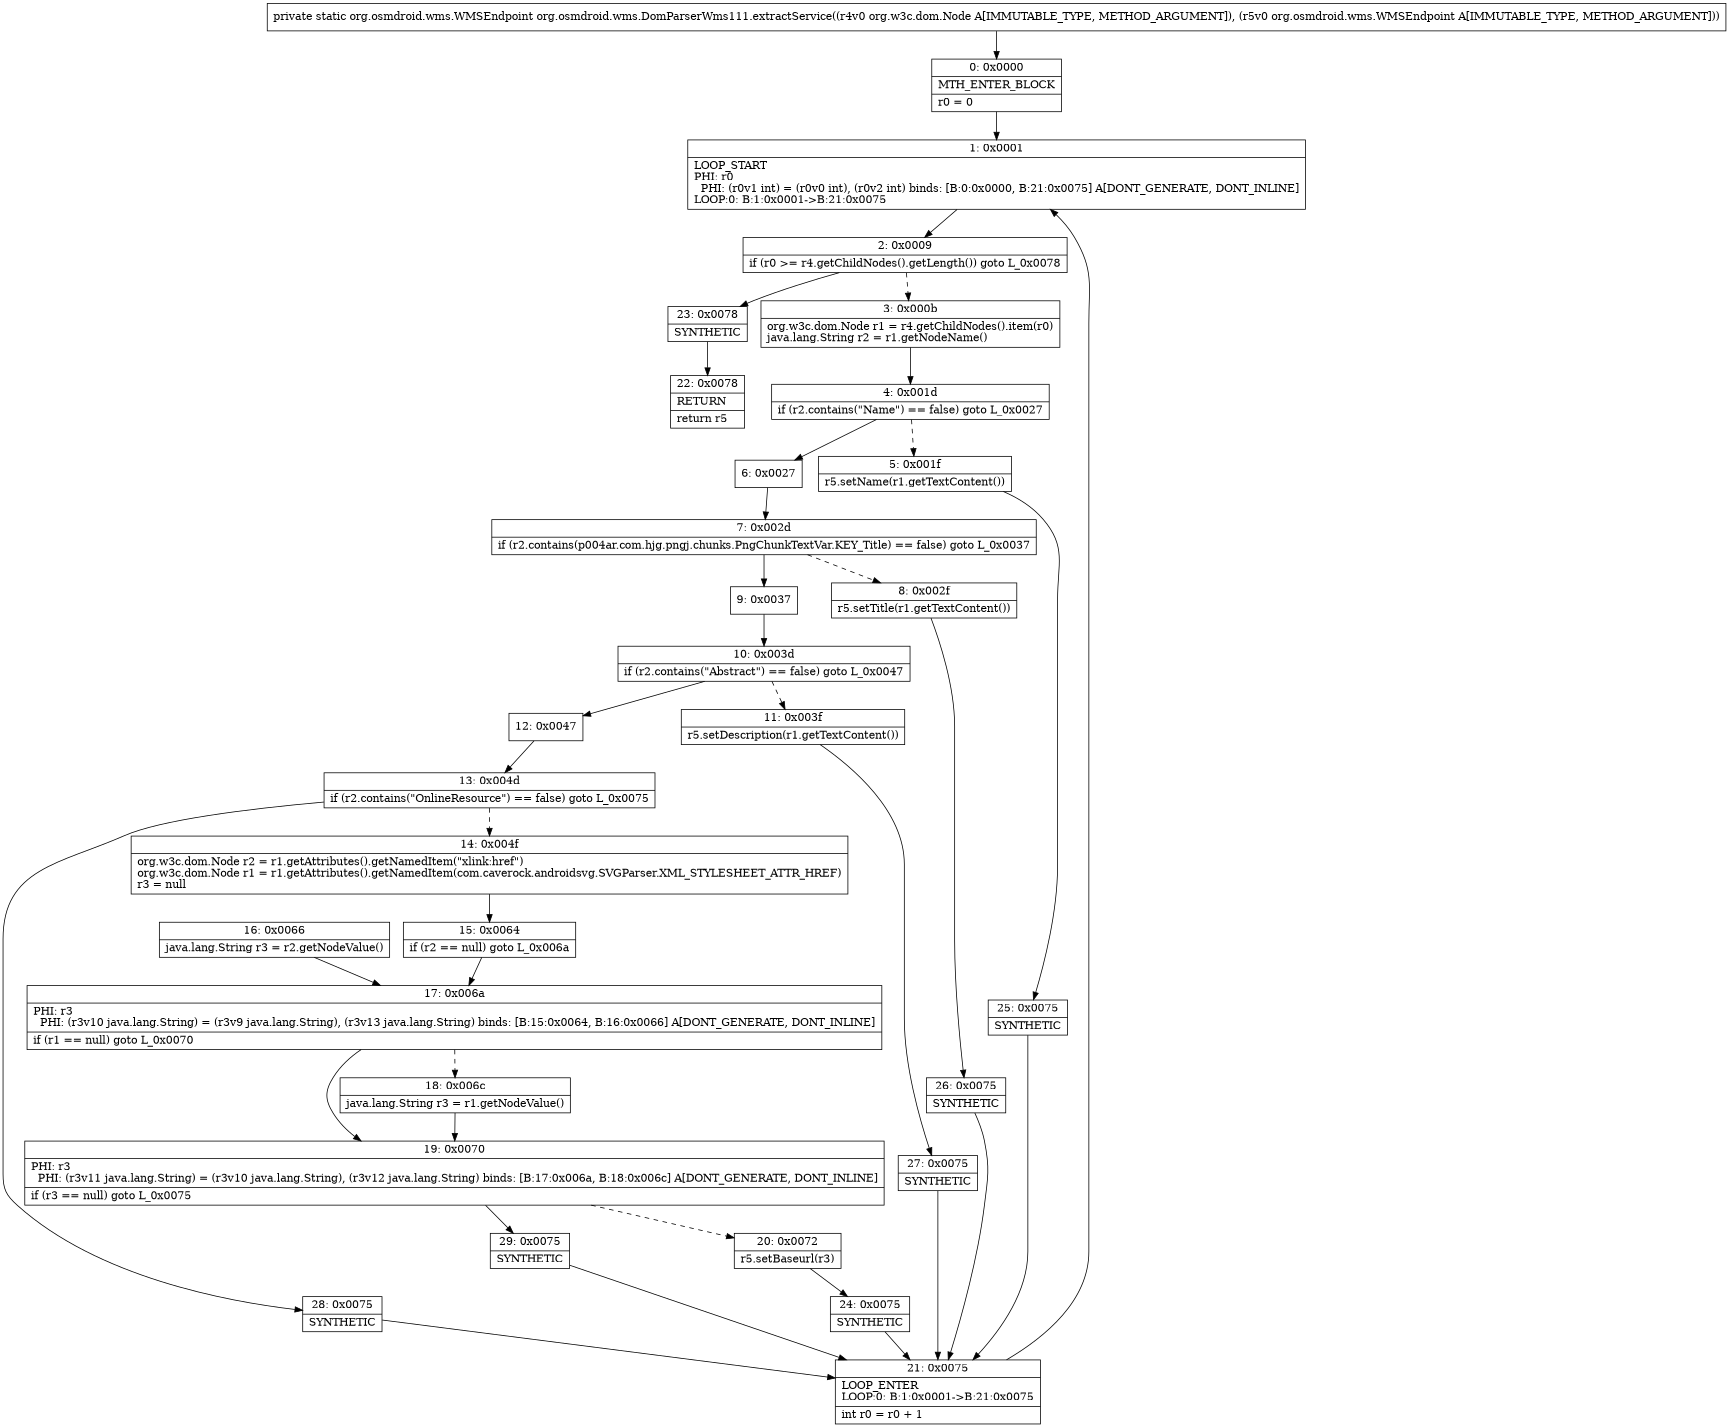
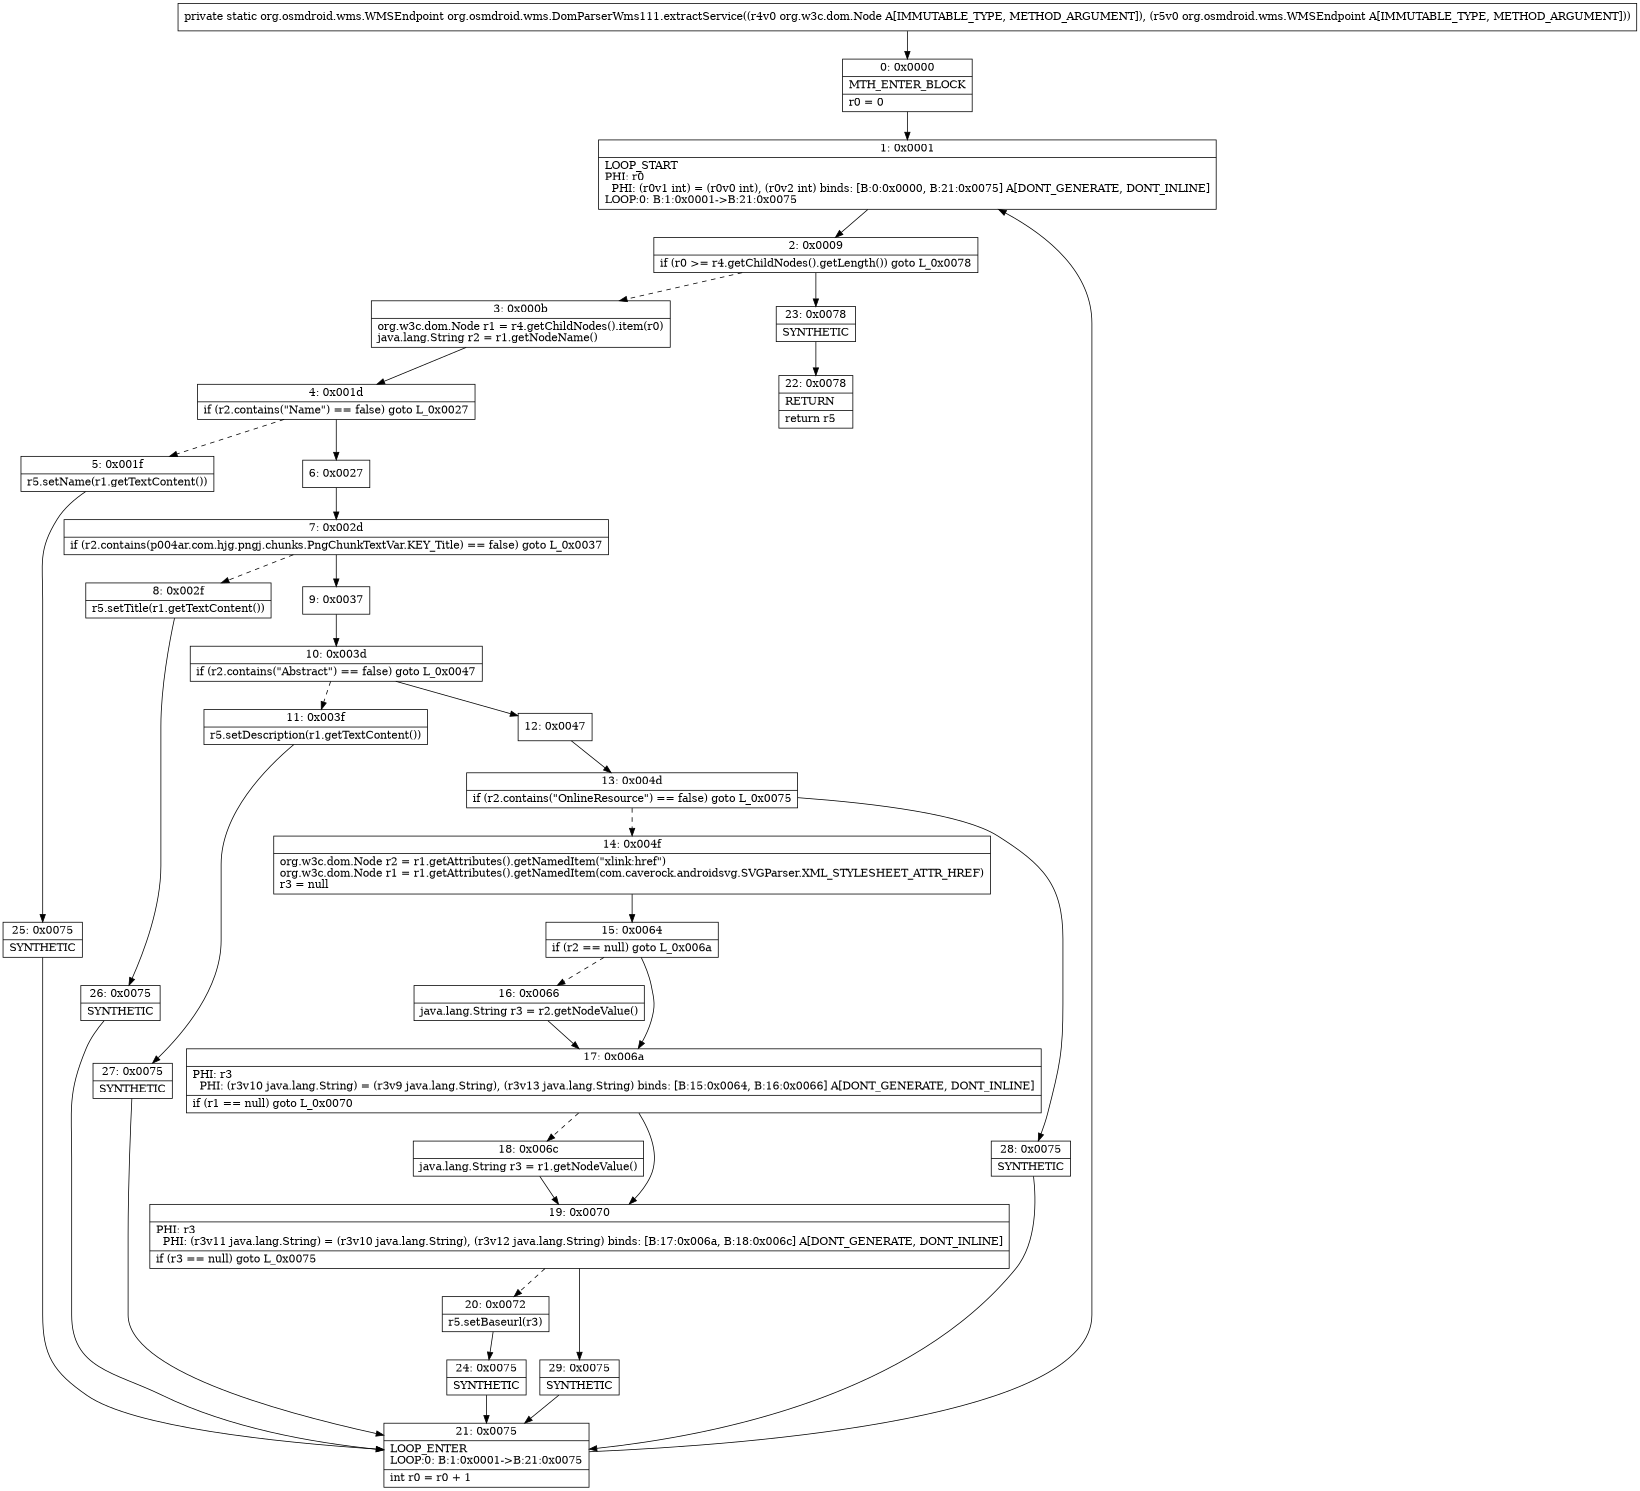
none -> (584, 969)
